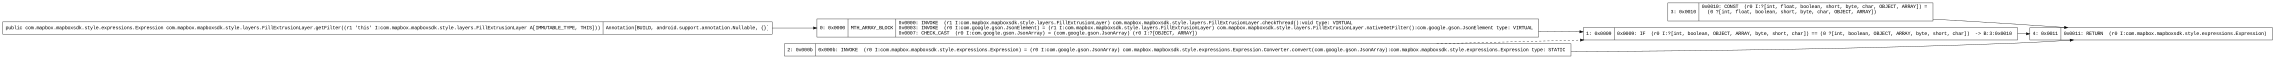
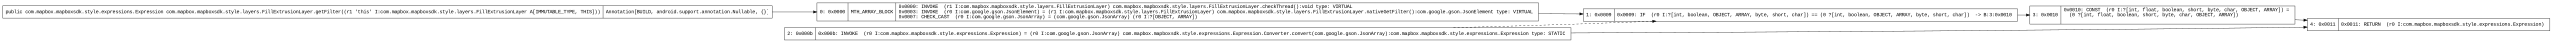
(2022, 34) -> (2022, 15)
